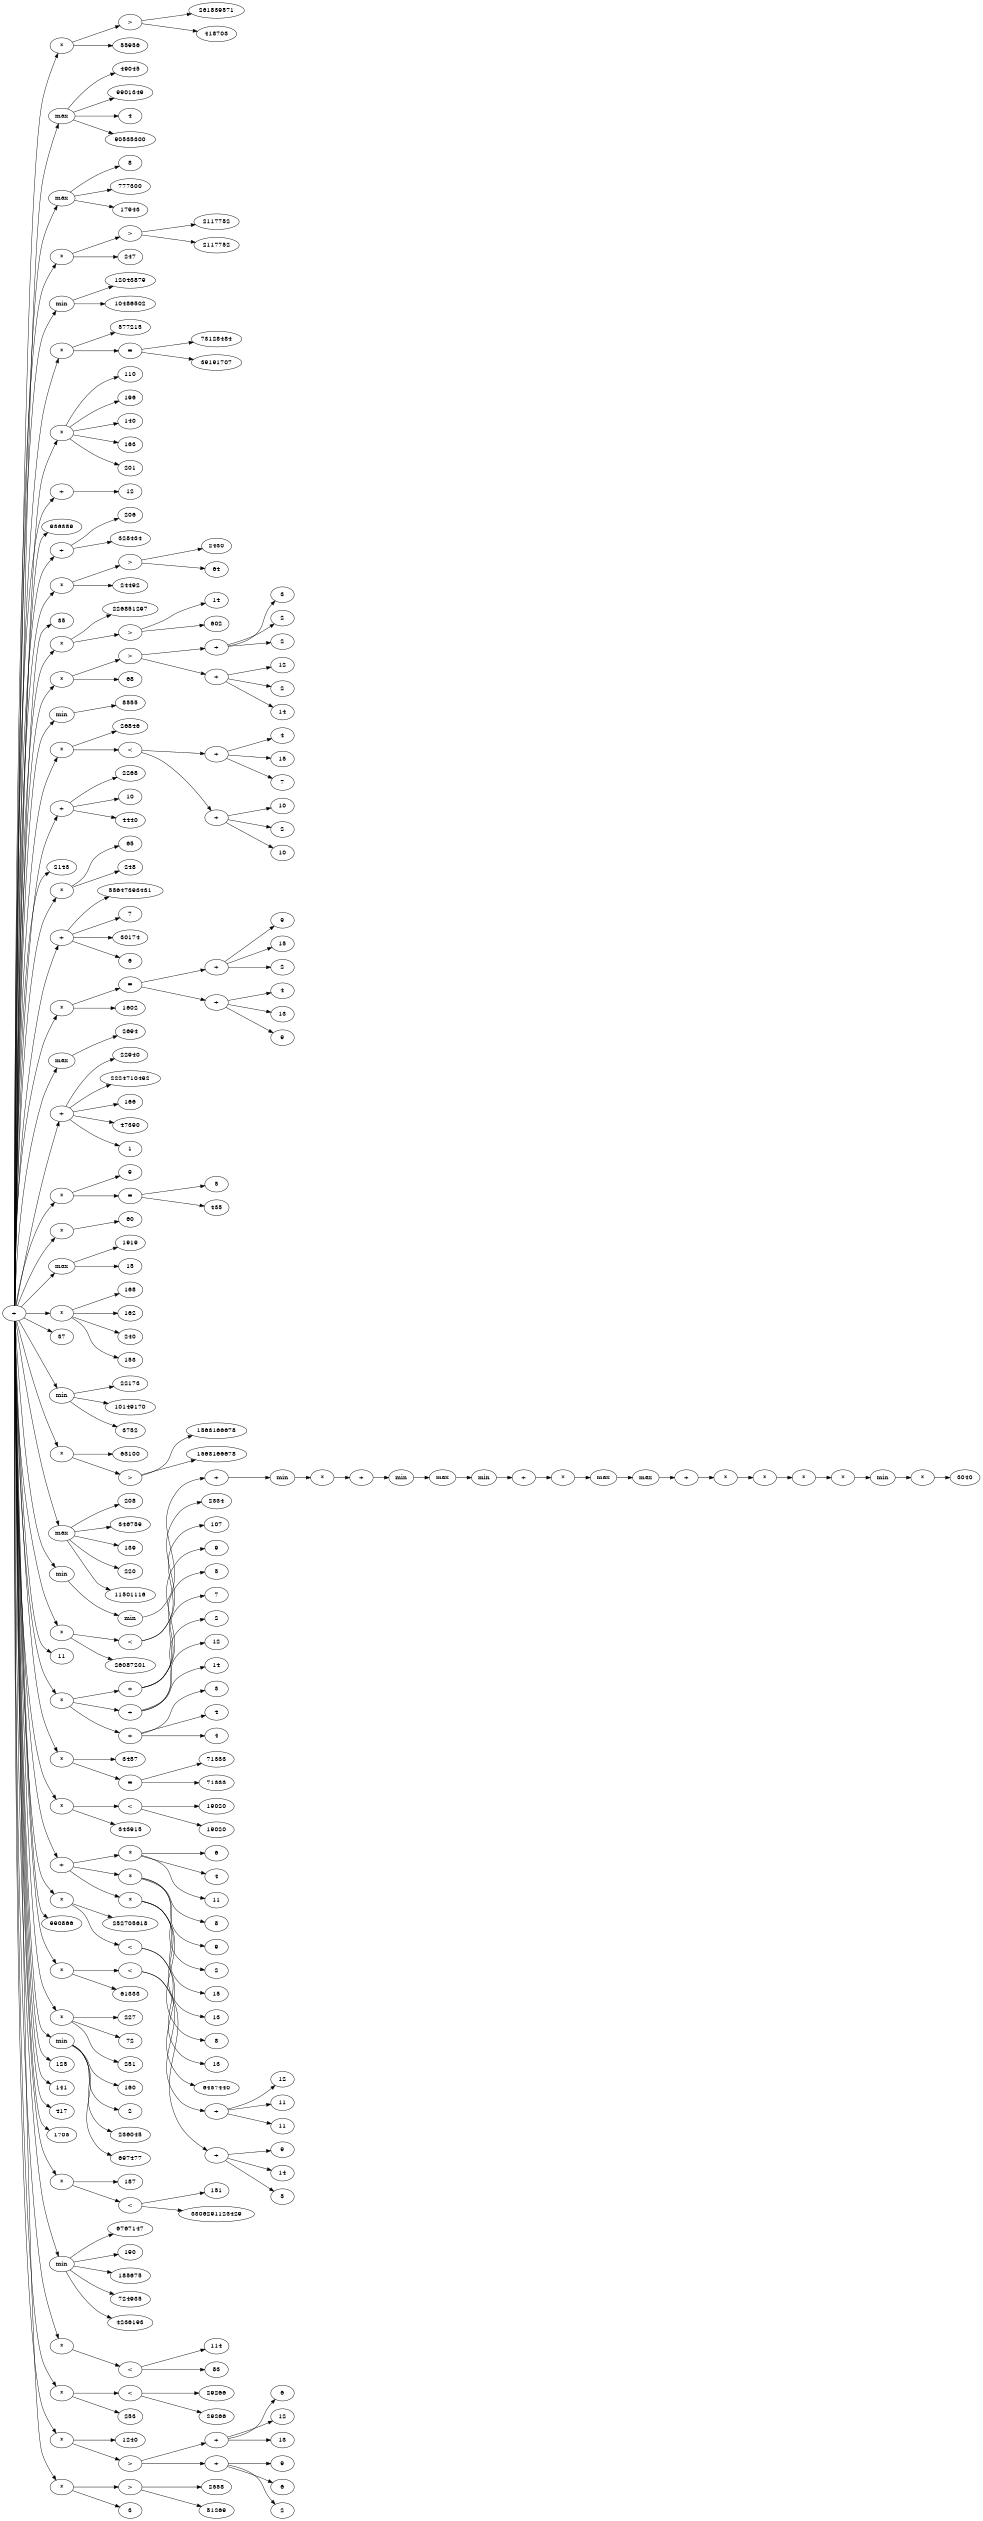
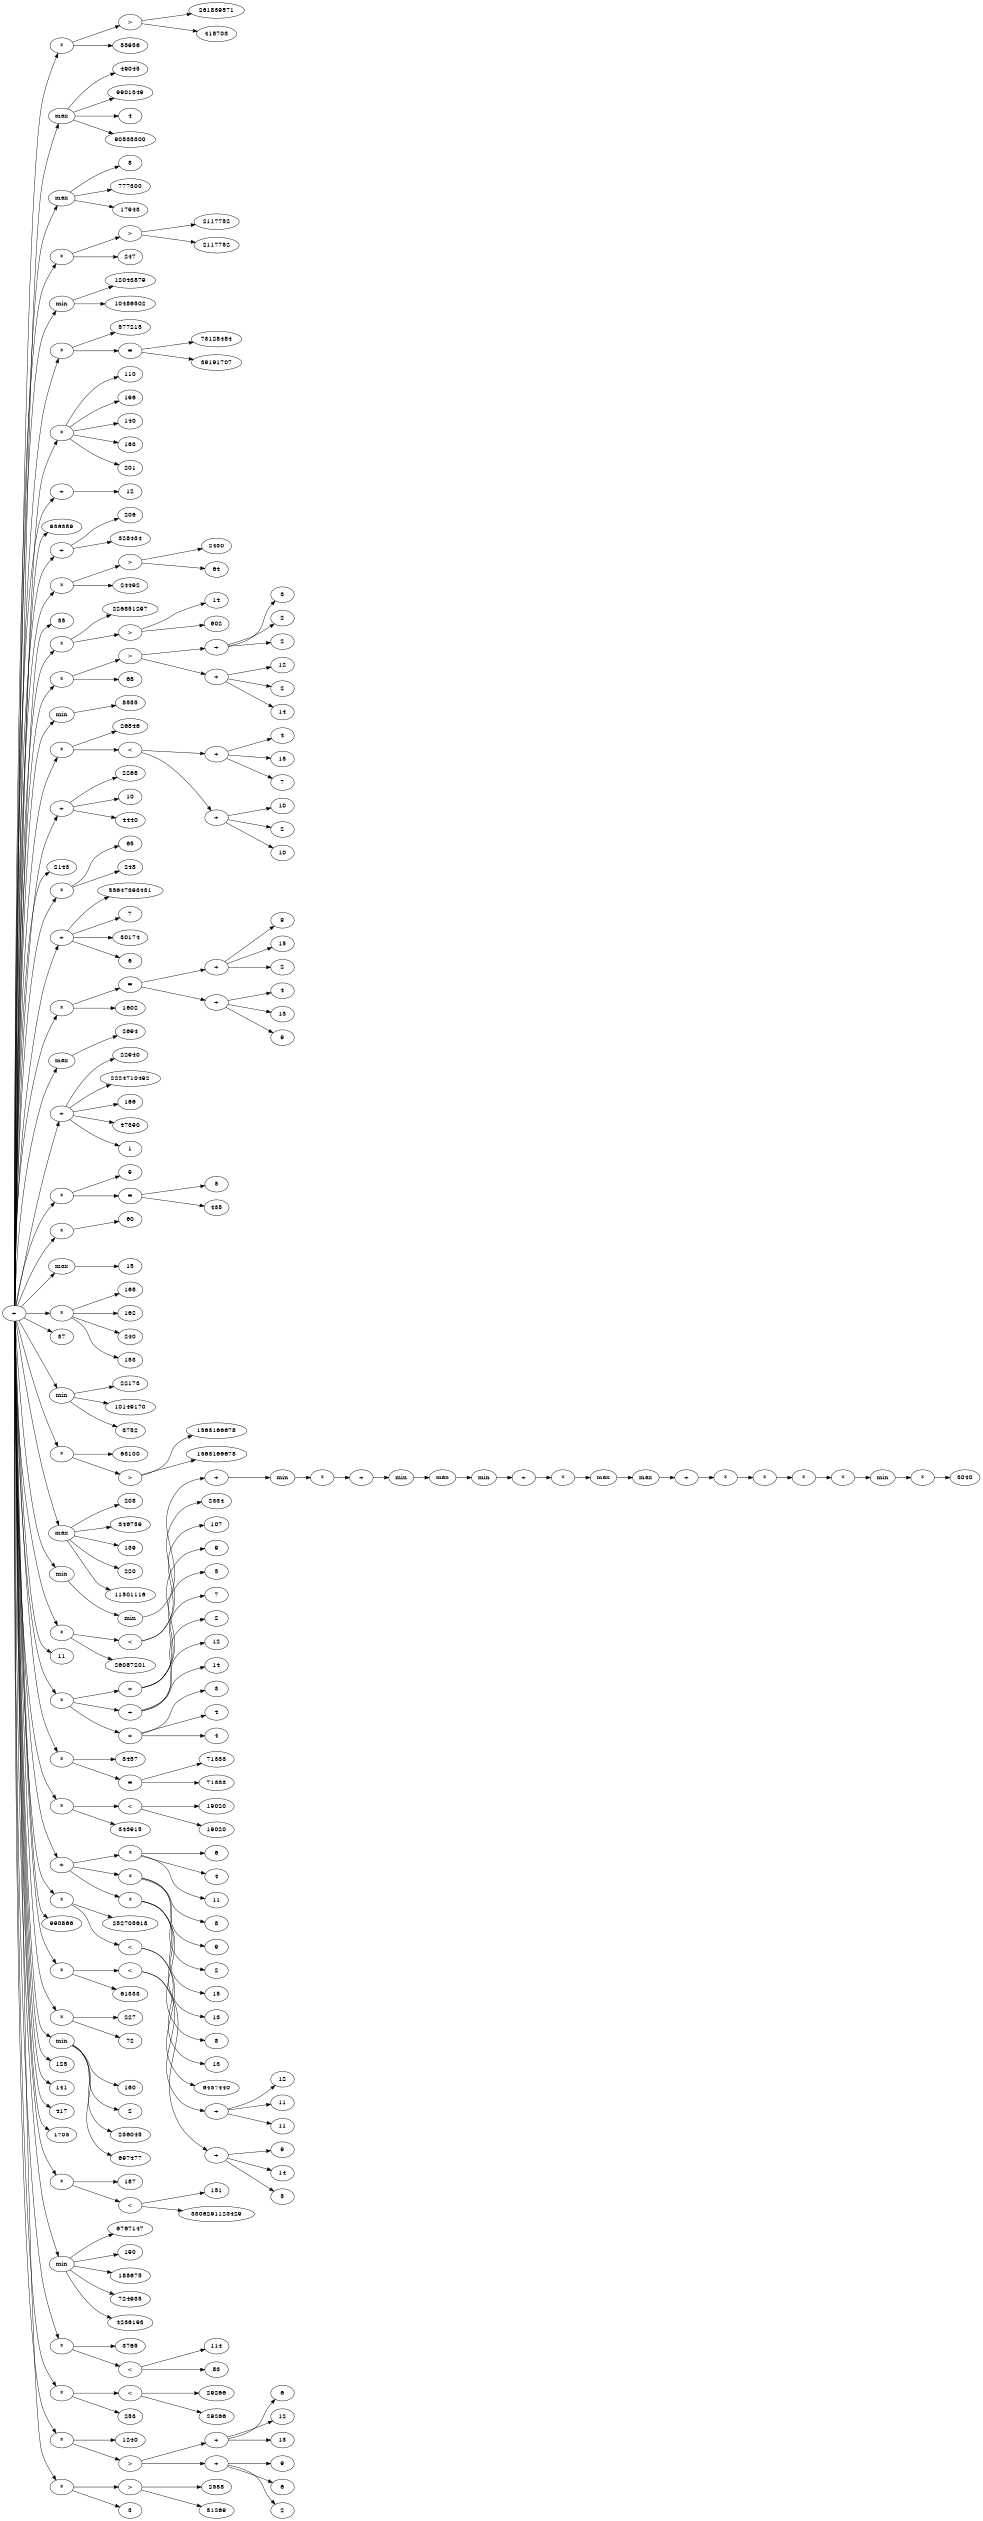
(130, 1243) -> none
(130, 2064) -> none
none -> (130, 2346)
